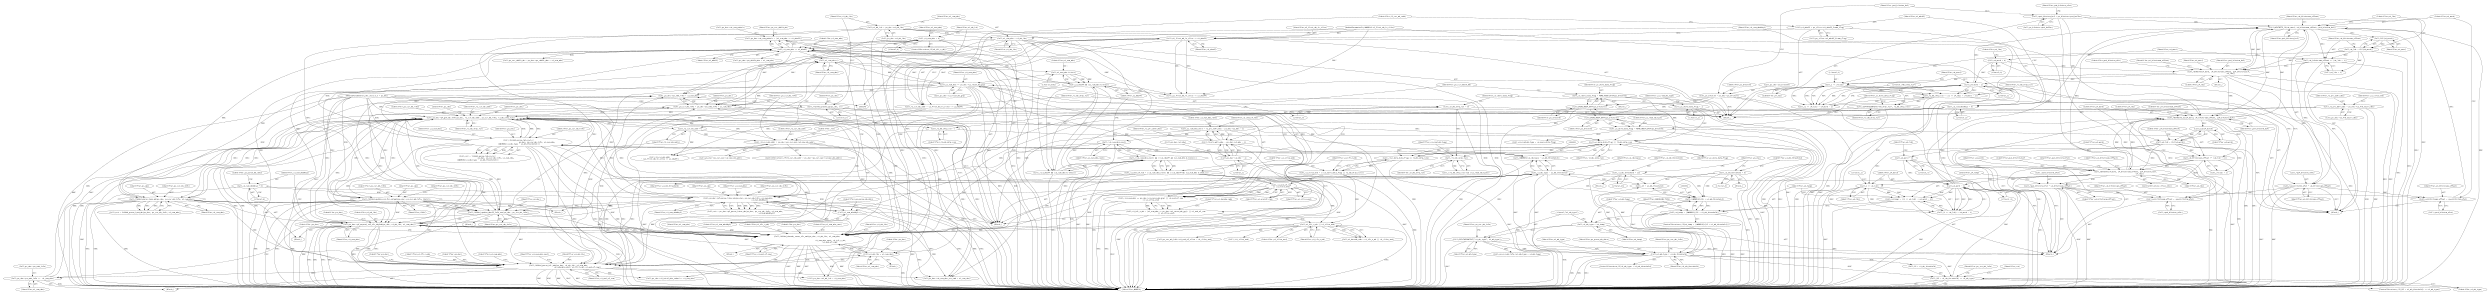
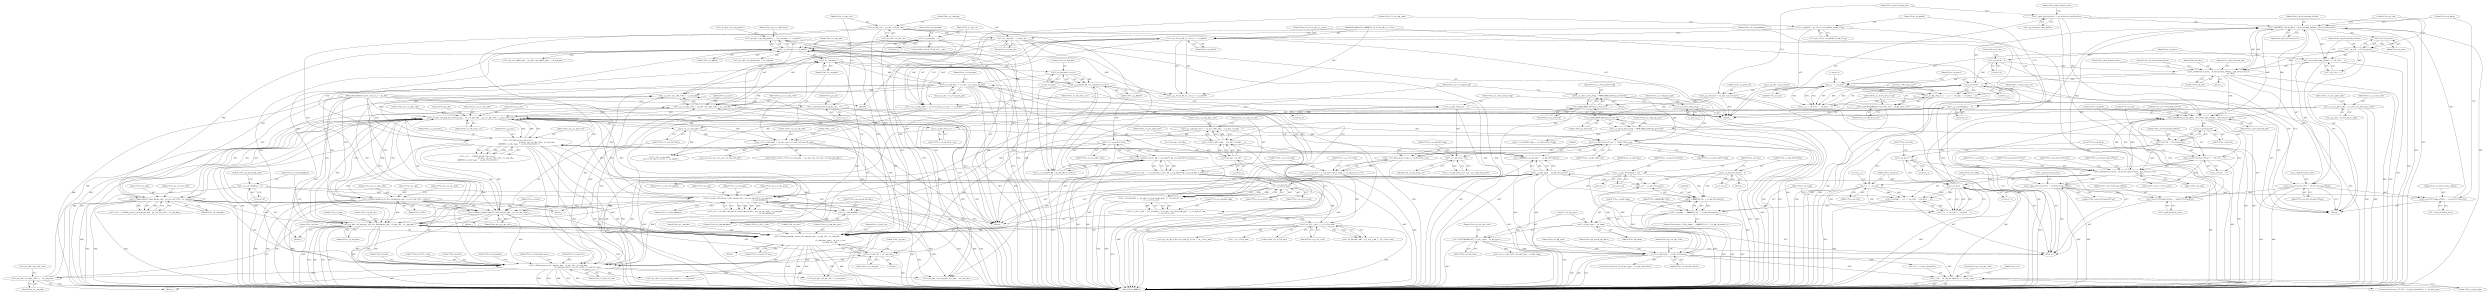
none -> (1056, 78)
